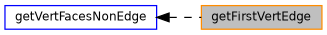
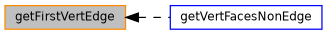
(185, 17) -> (154, 17)
